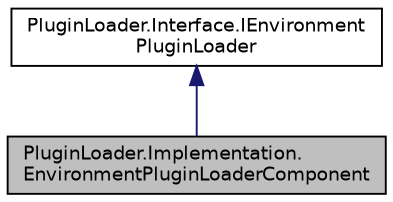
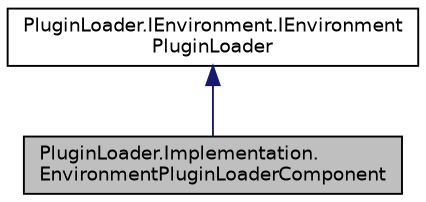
(197, 37) -> (213, 37)
